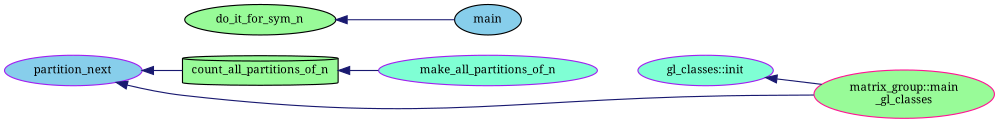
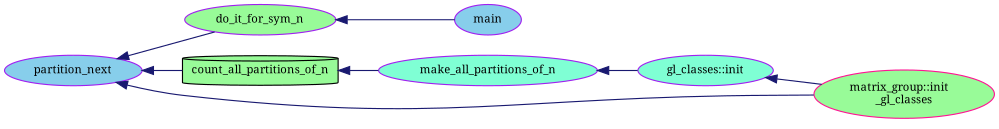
(260, 20) -> (260, 20)
(488, 20) -> (488, 20)
none -> (171, 44)
none -> (623, 70)
(904, 94) -> (904, 94)
